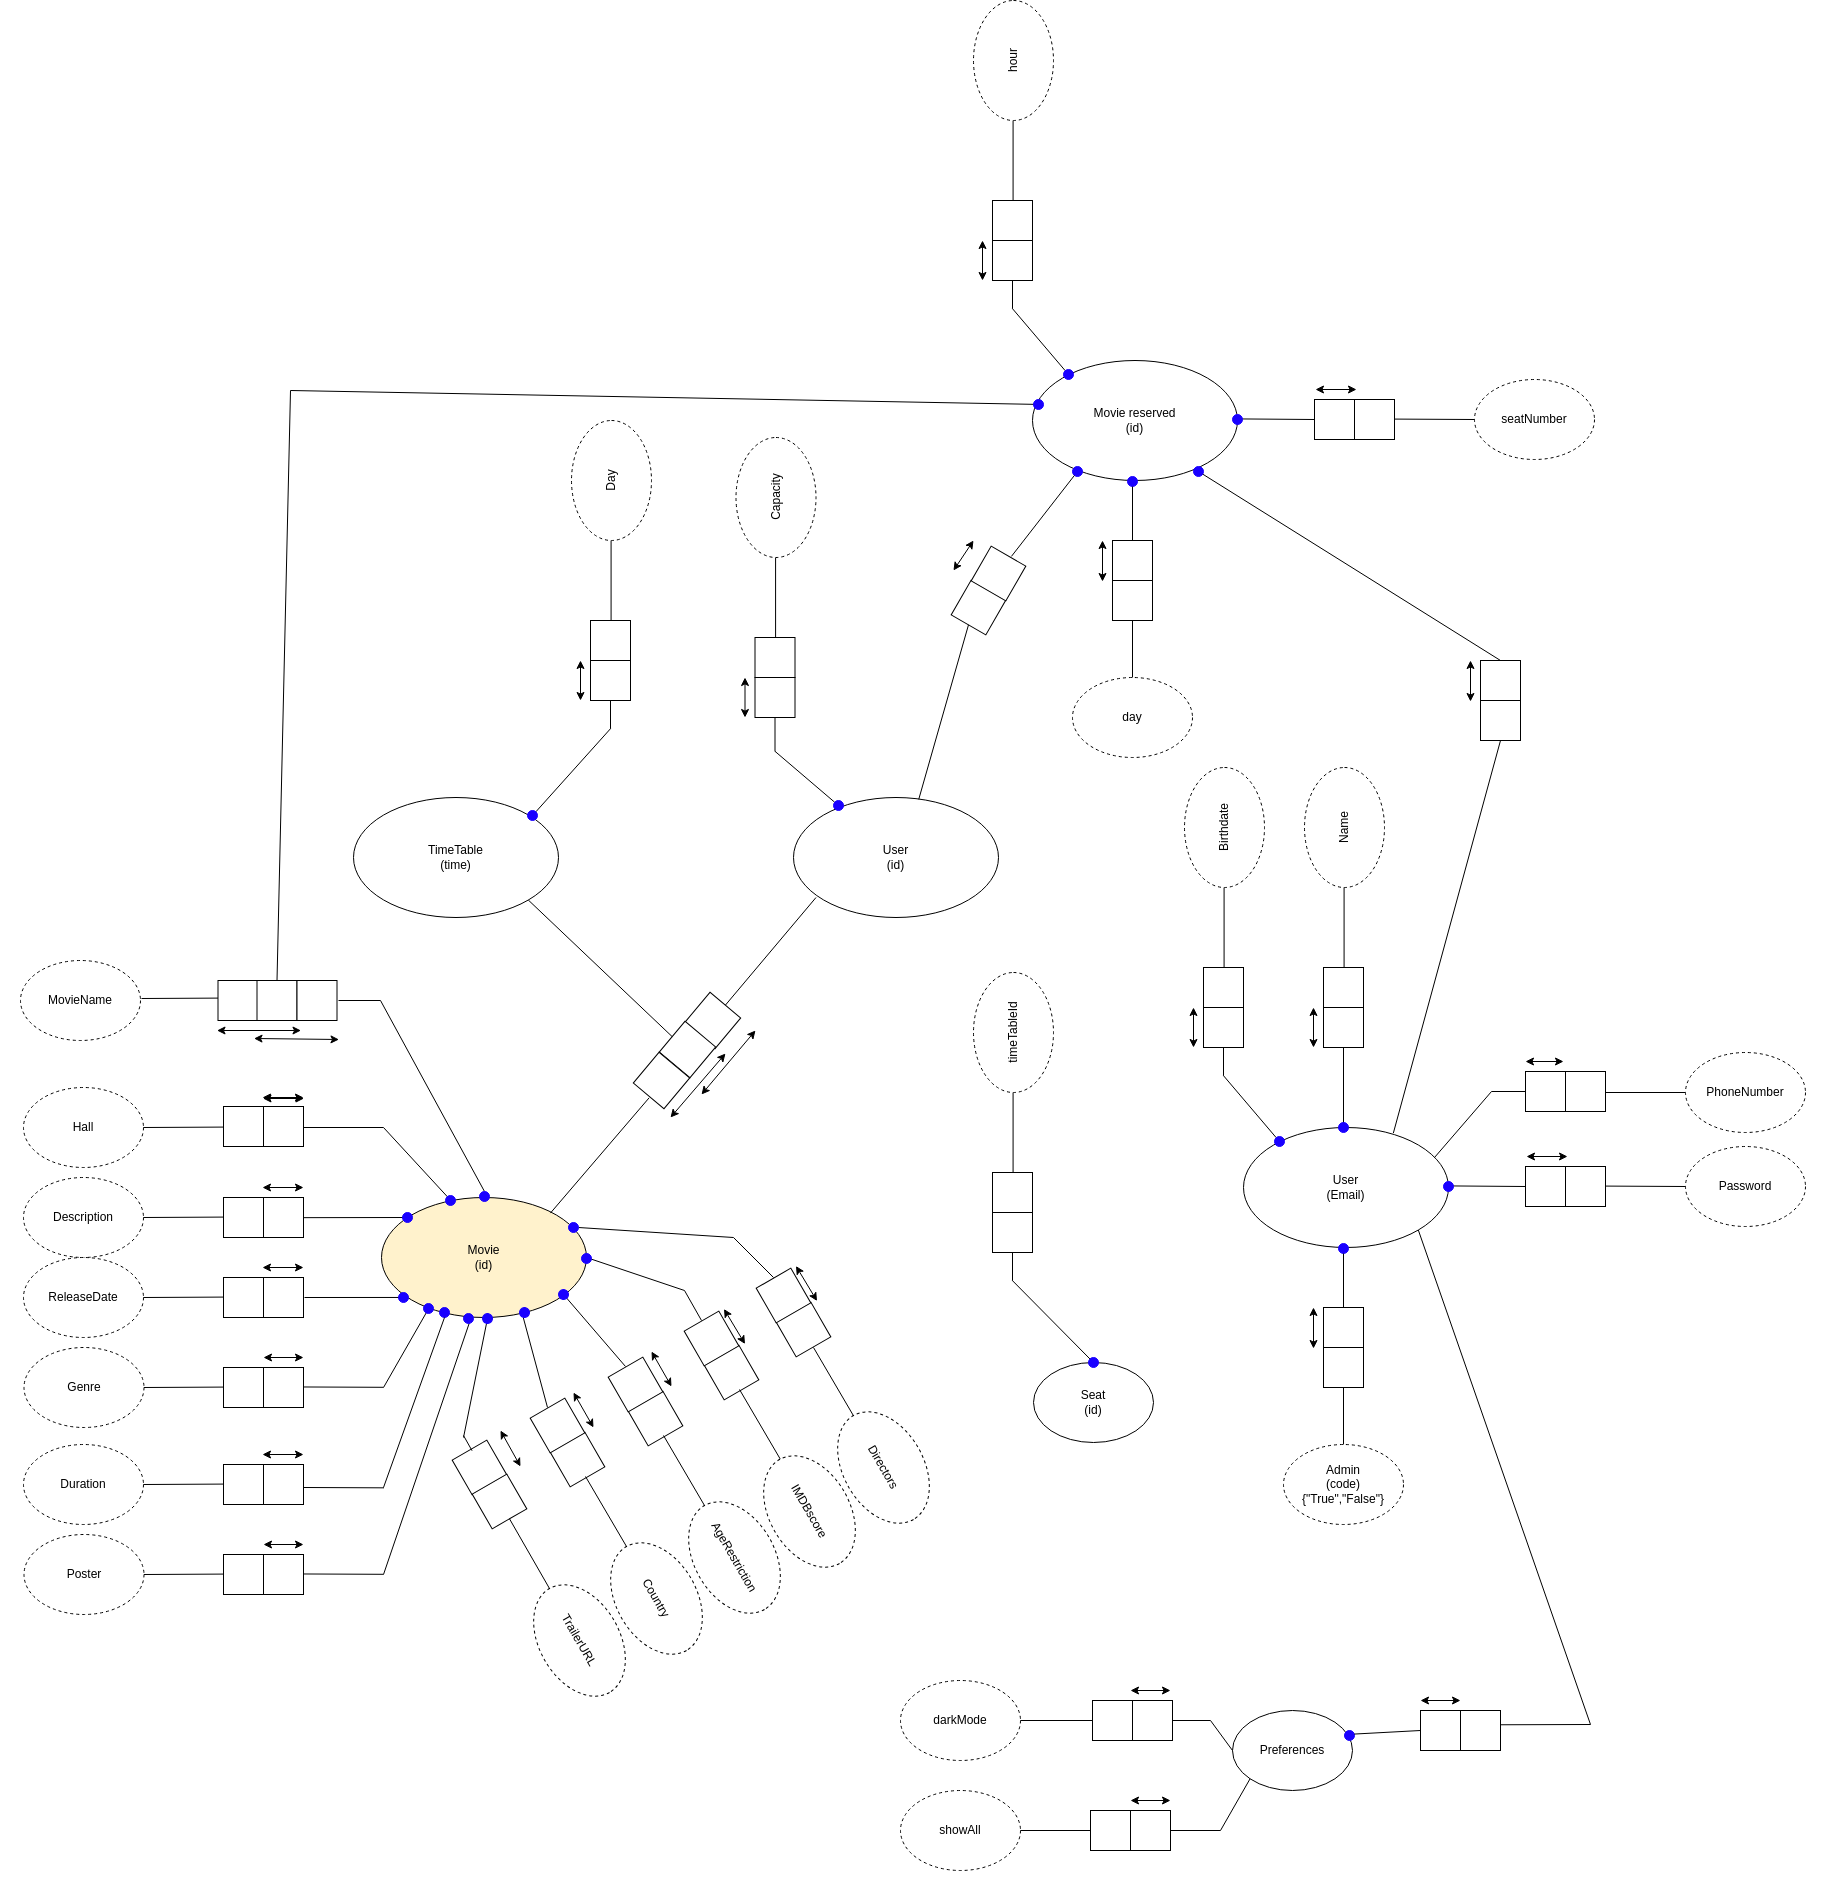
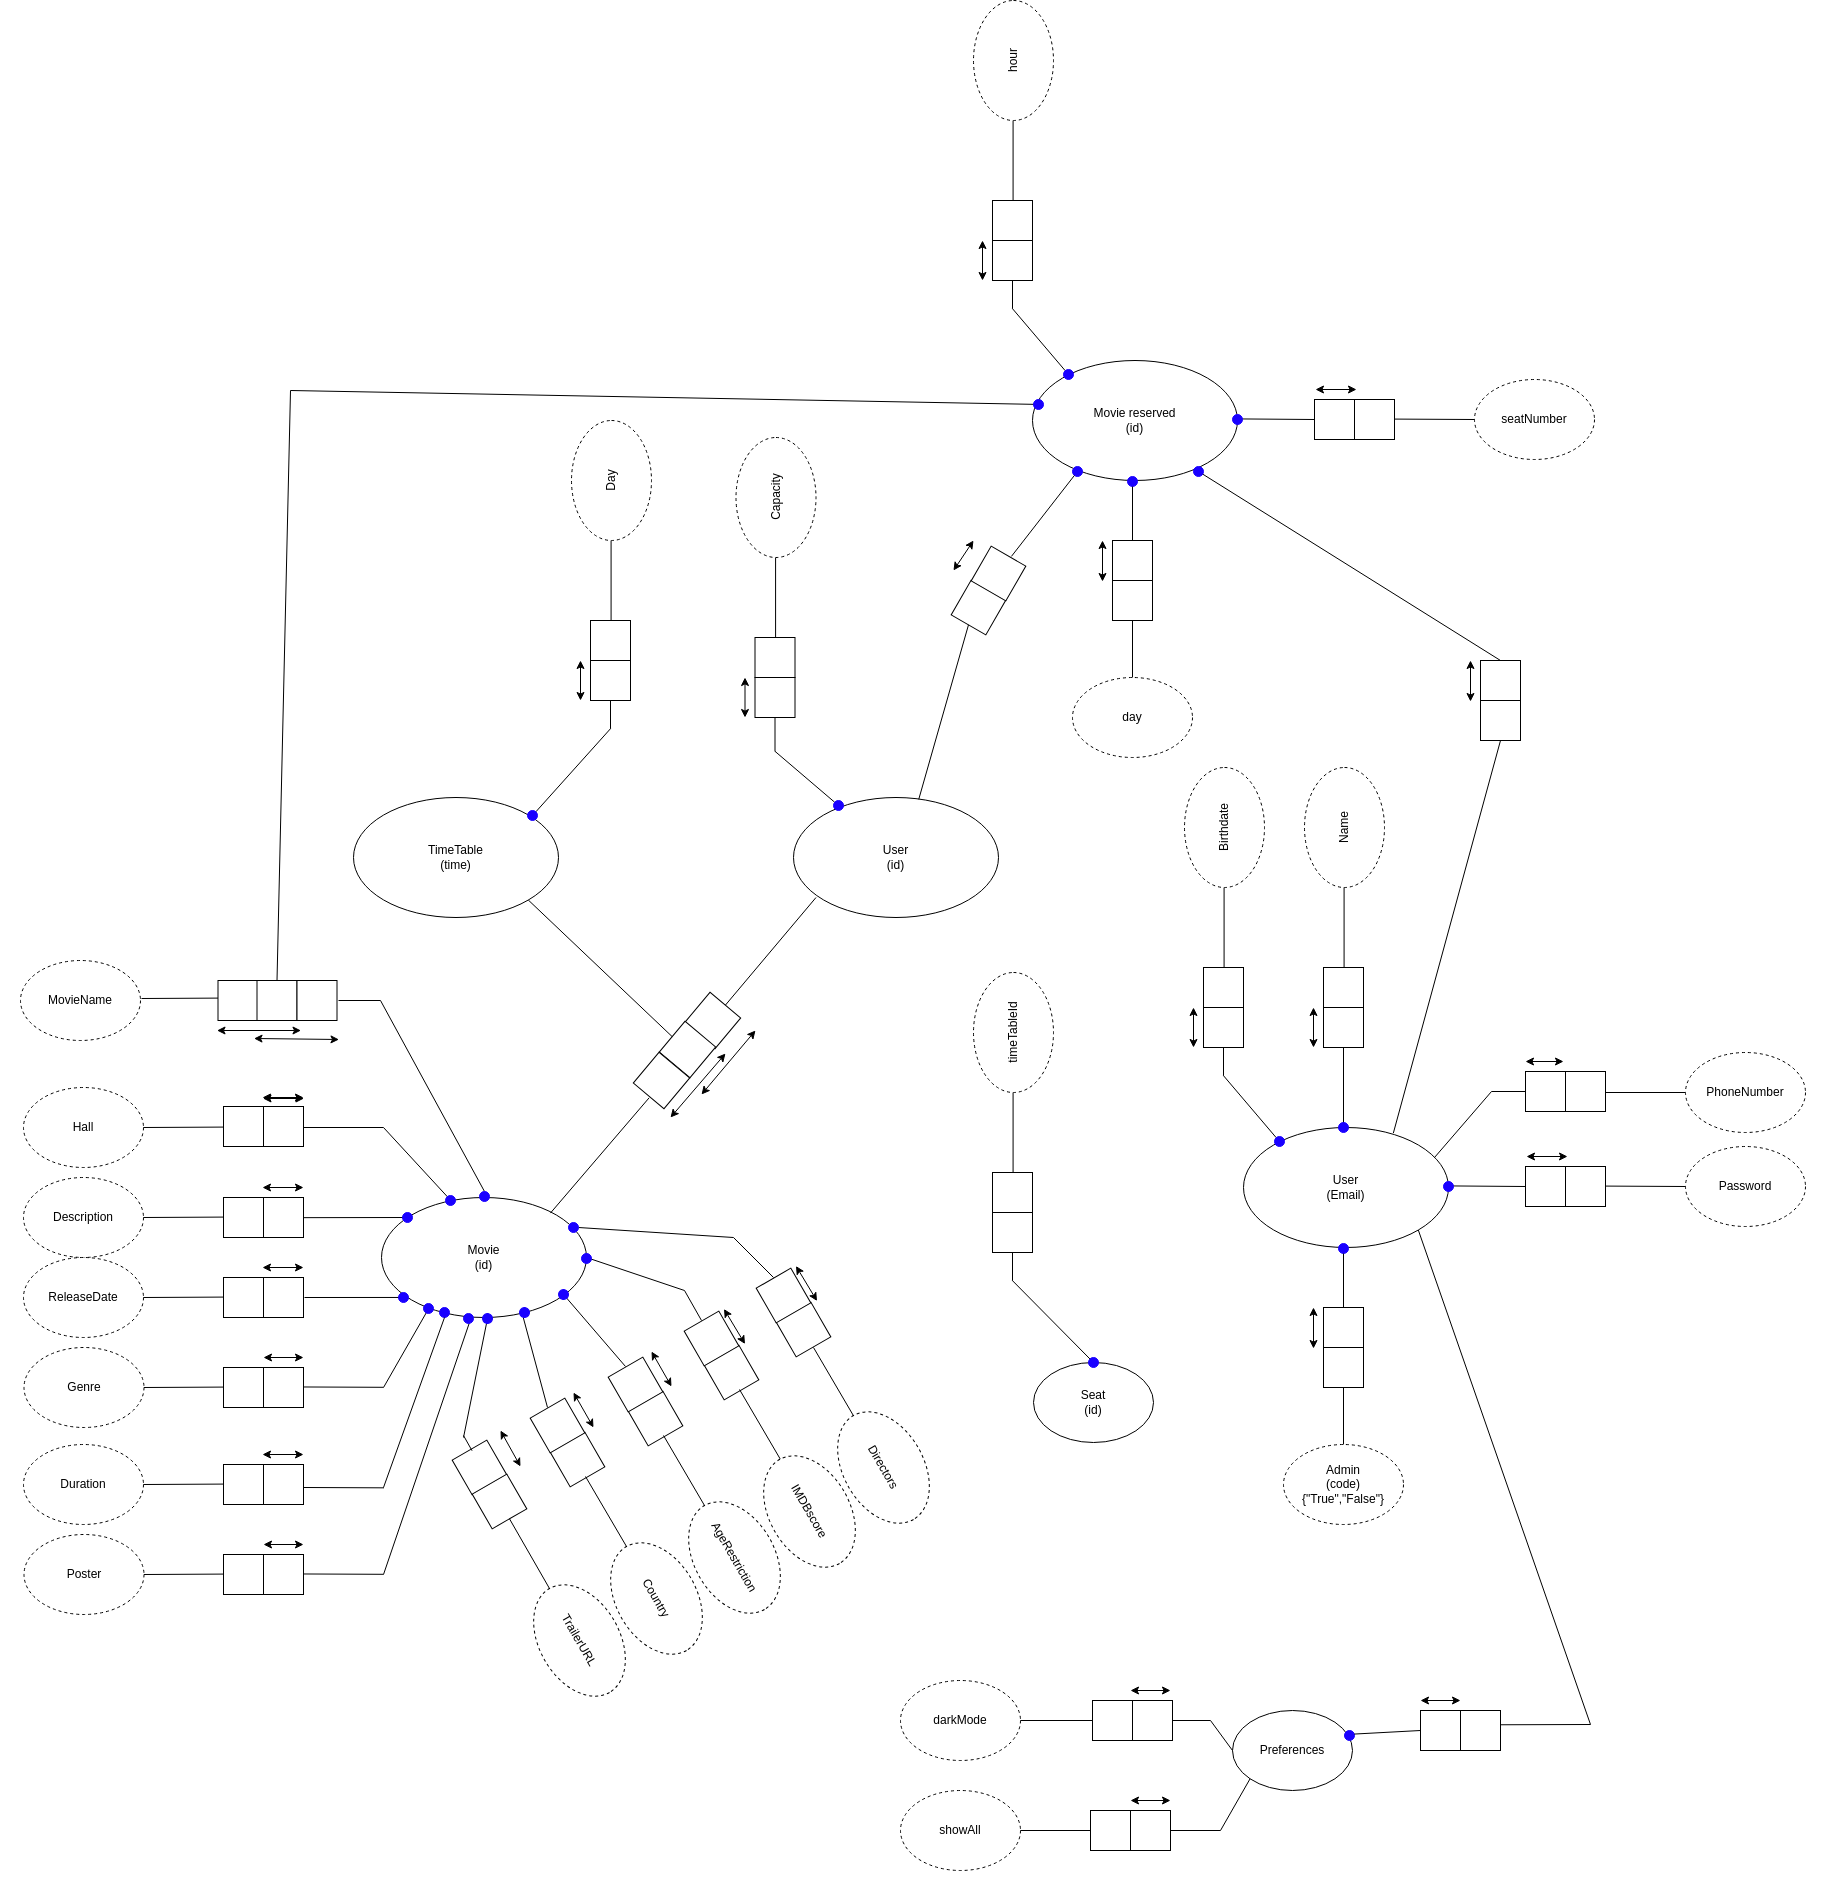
(484, 1258) -> (484, 1258)
